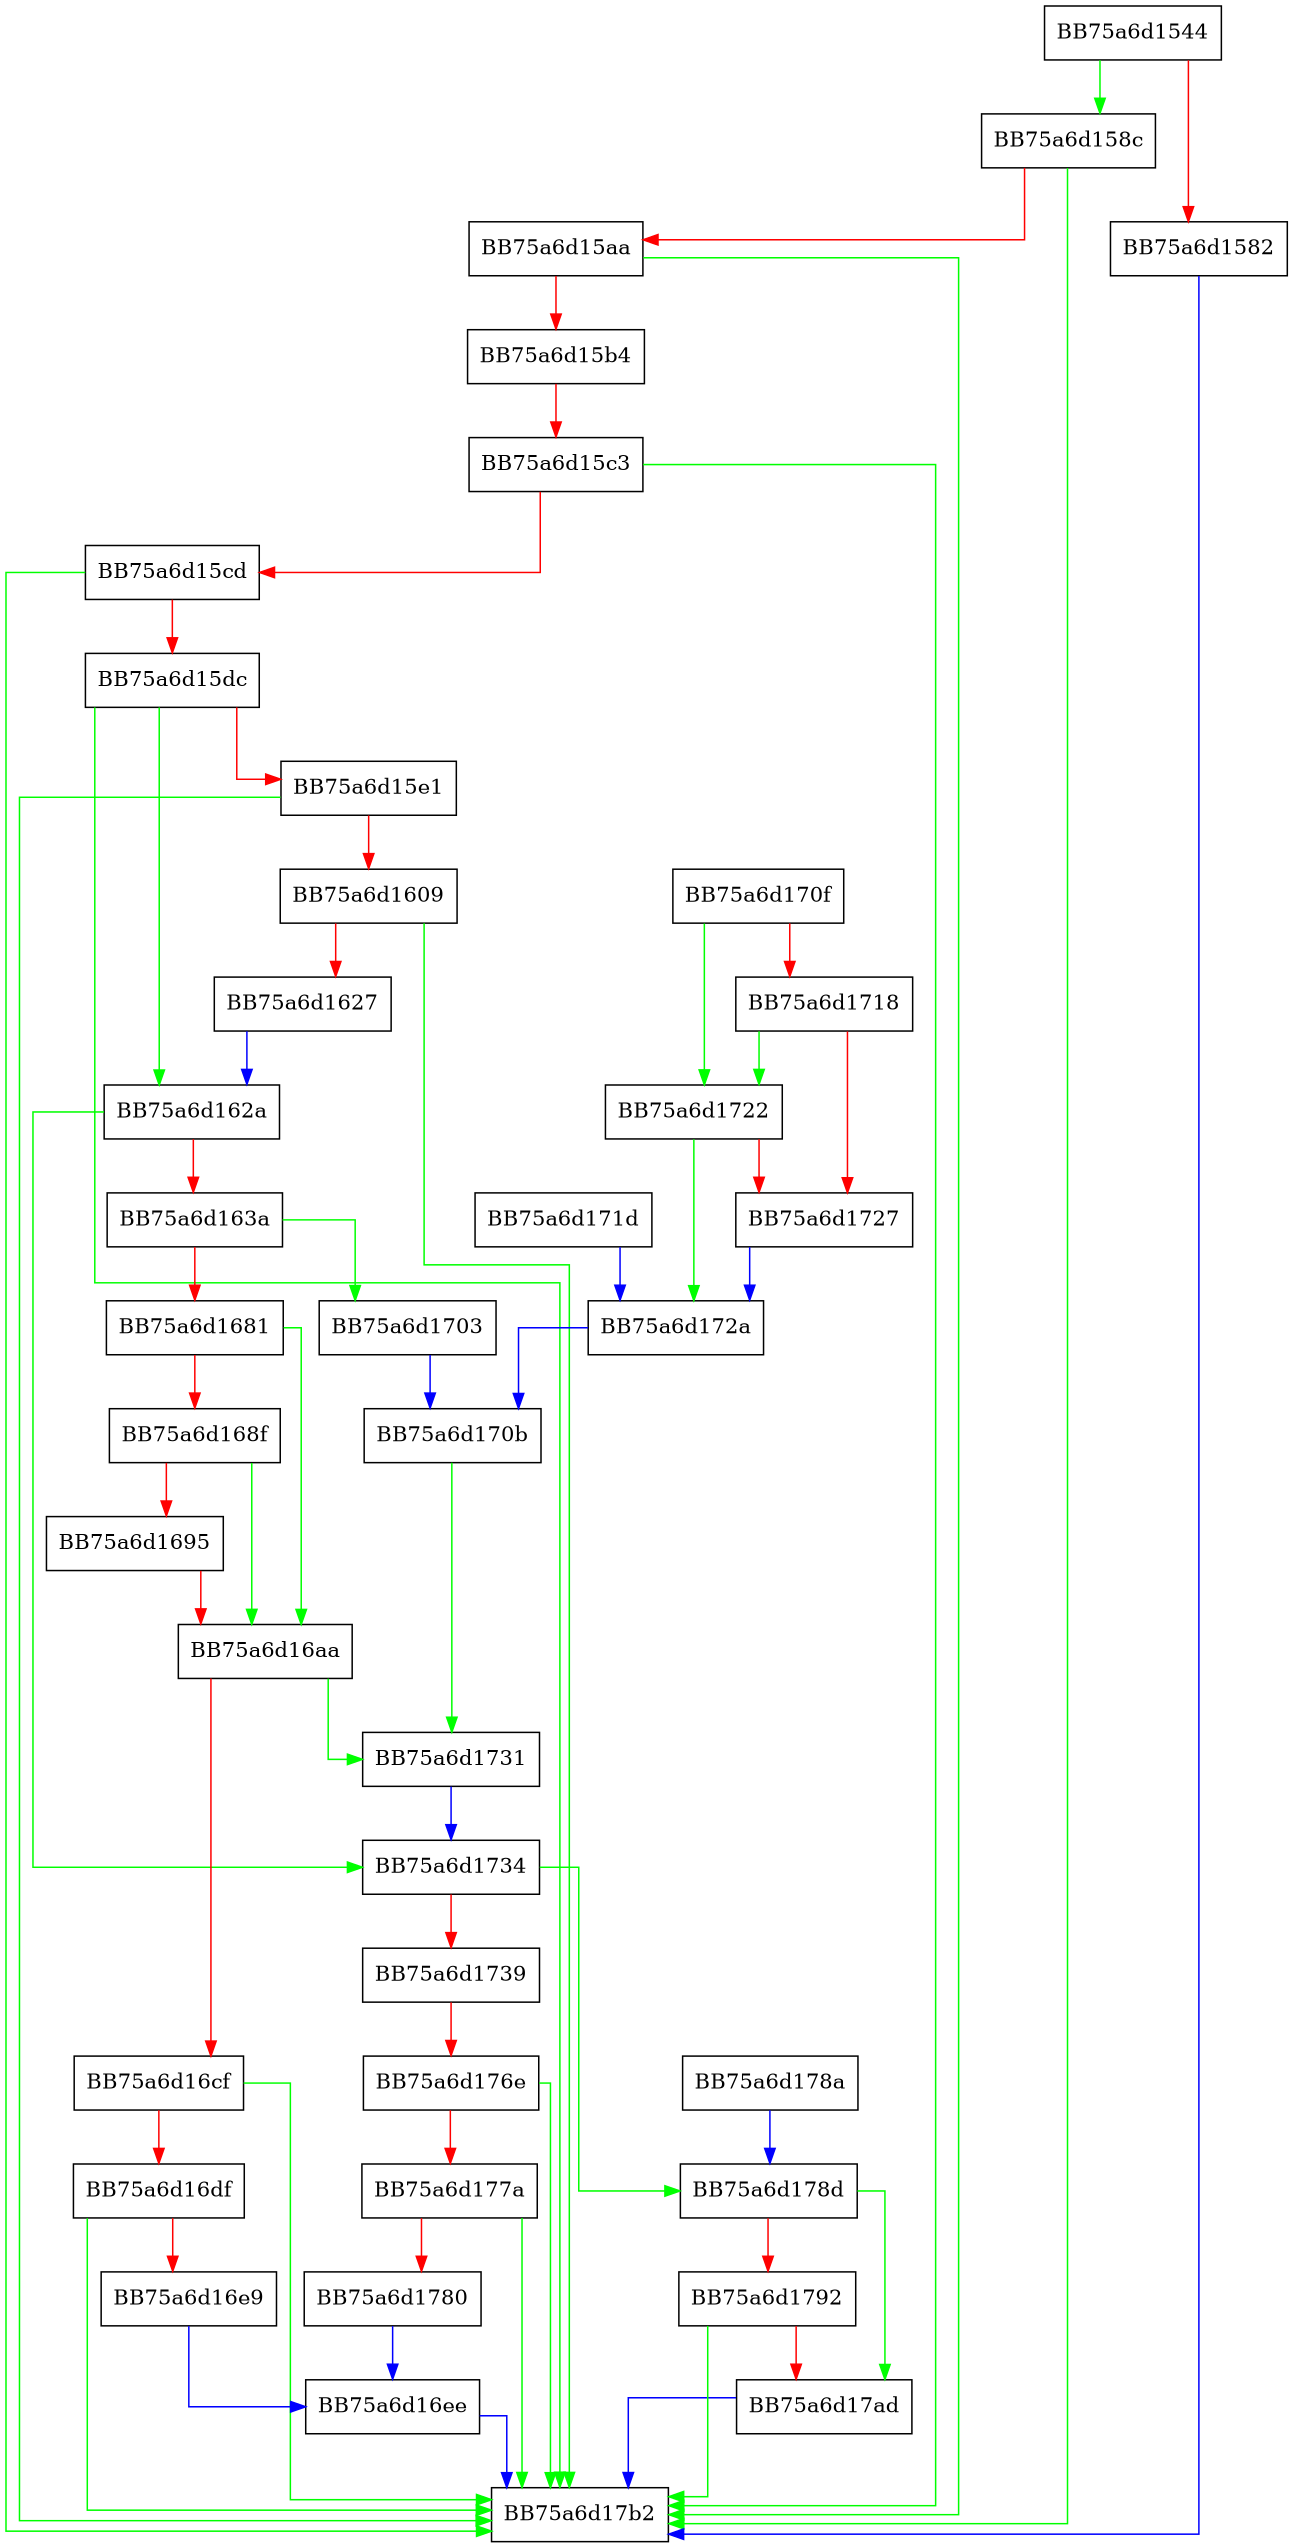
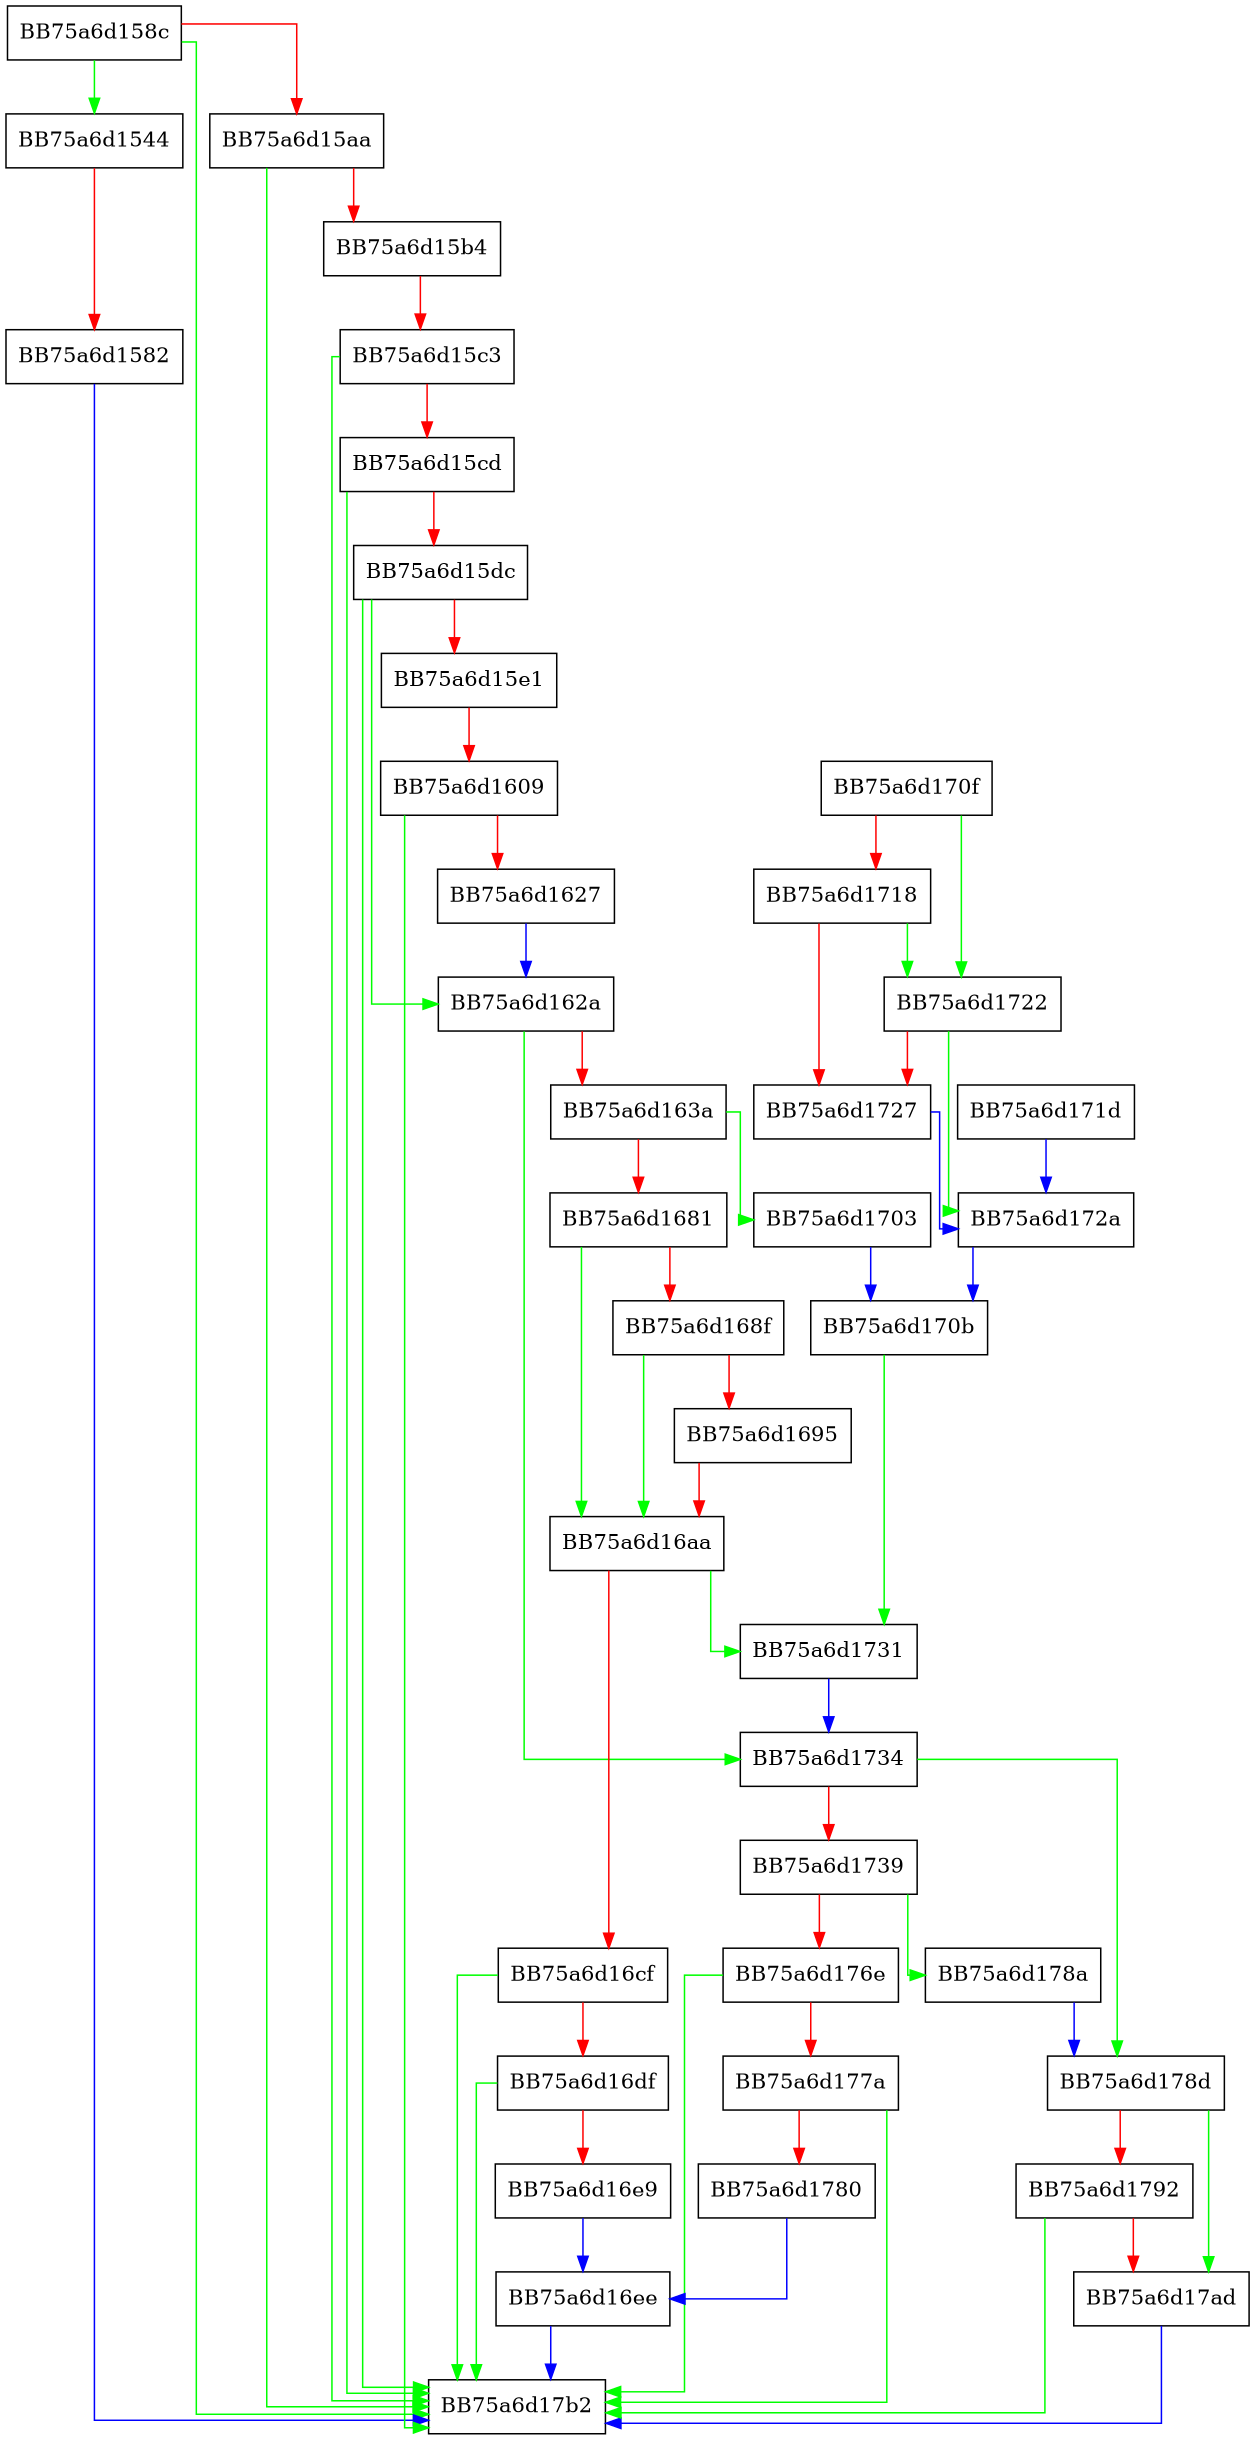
(1100, 79) -> (94, 79)
(19, 1757) -> none
none -> (908, 1936)
